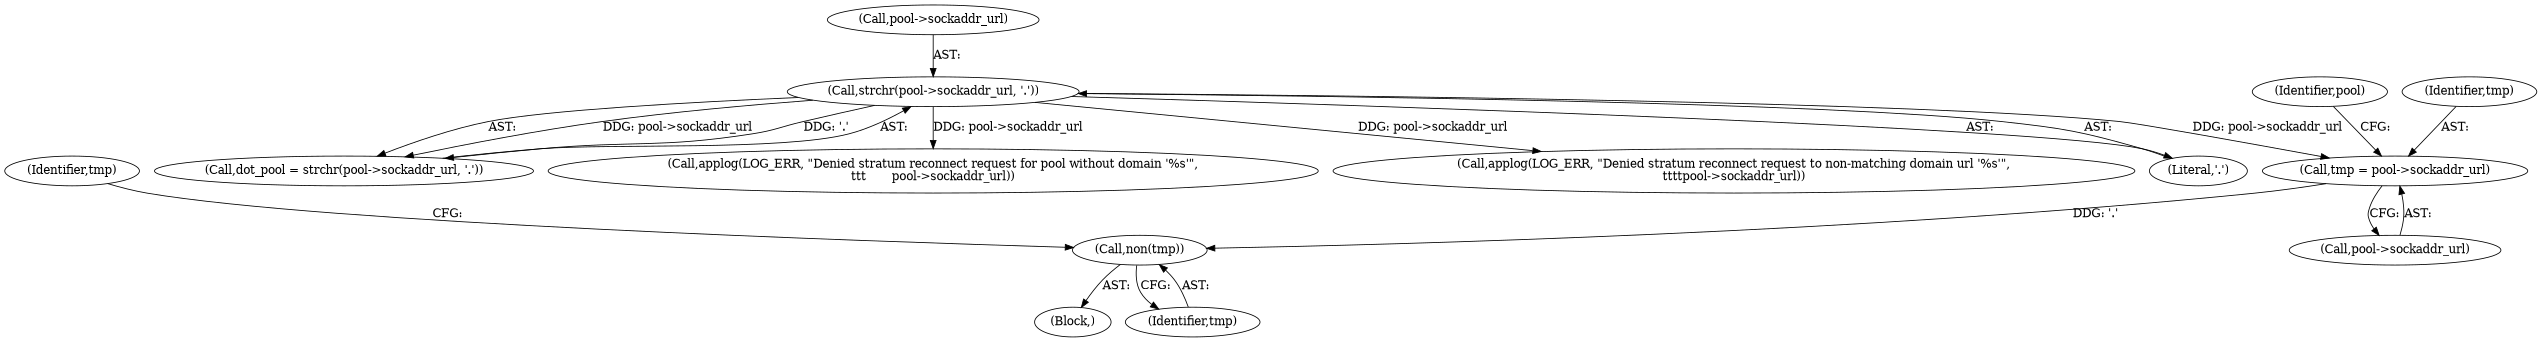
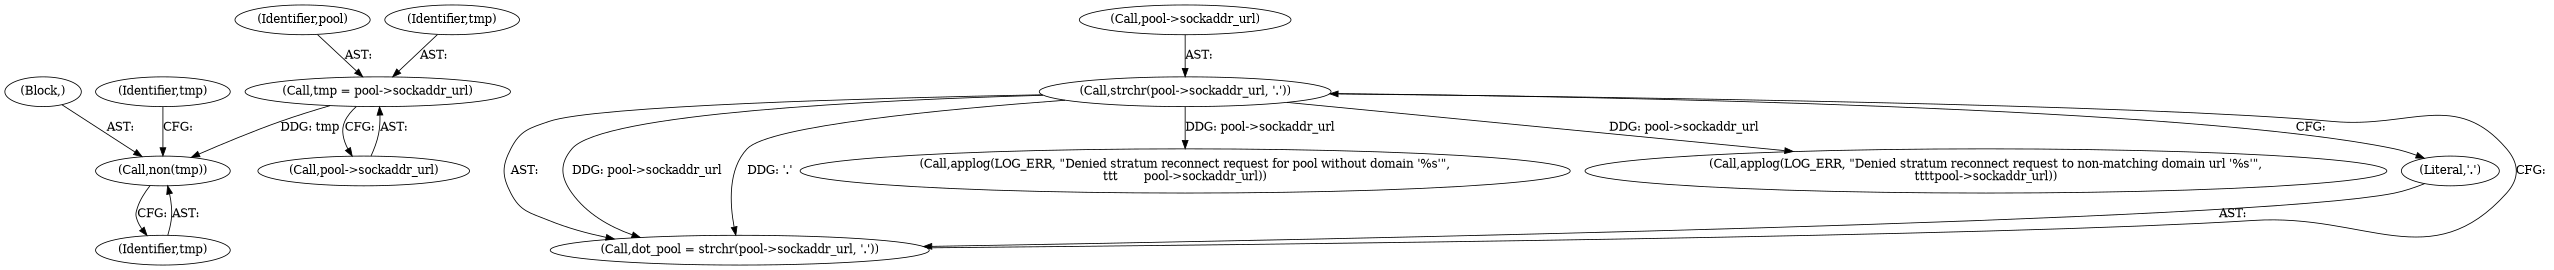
(1919, 109) -> none
(1903, 114) -> (1679, 230)
(896, 128) -> (2533, 171)
(1982, 128) -> (2313, 128)
(2377, 128) -> (360, 56)
(2095, 214) -> (310, 128)
(1102, 281) -> (99, 128)
